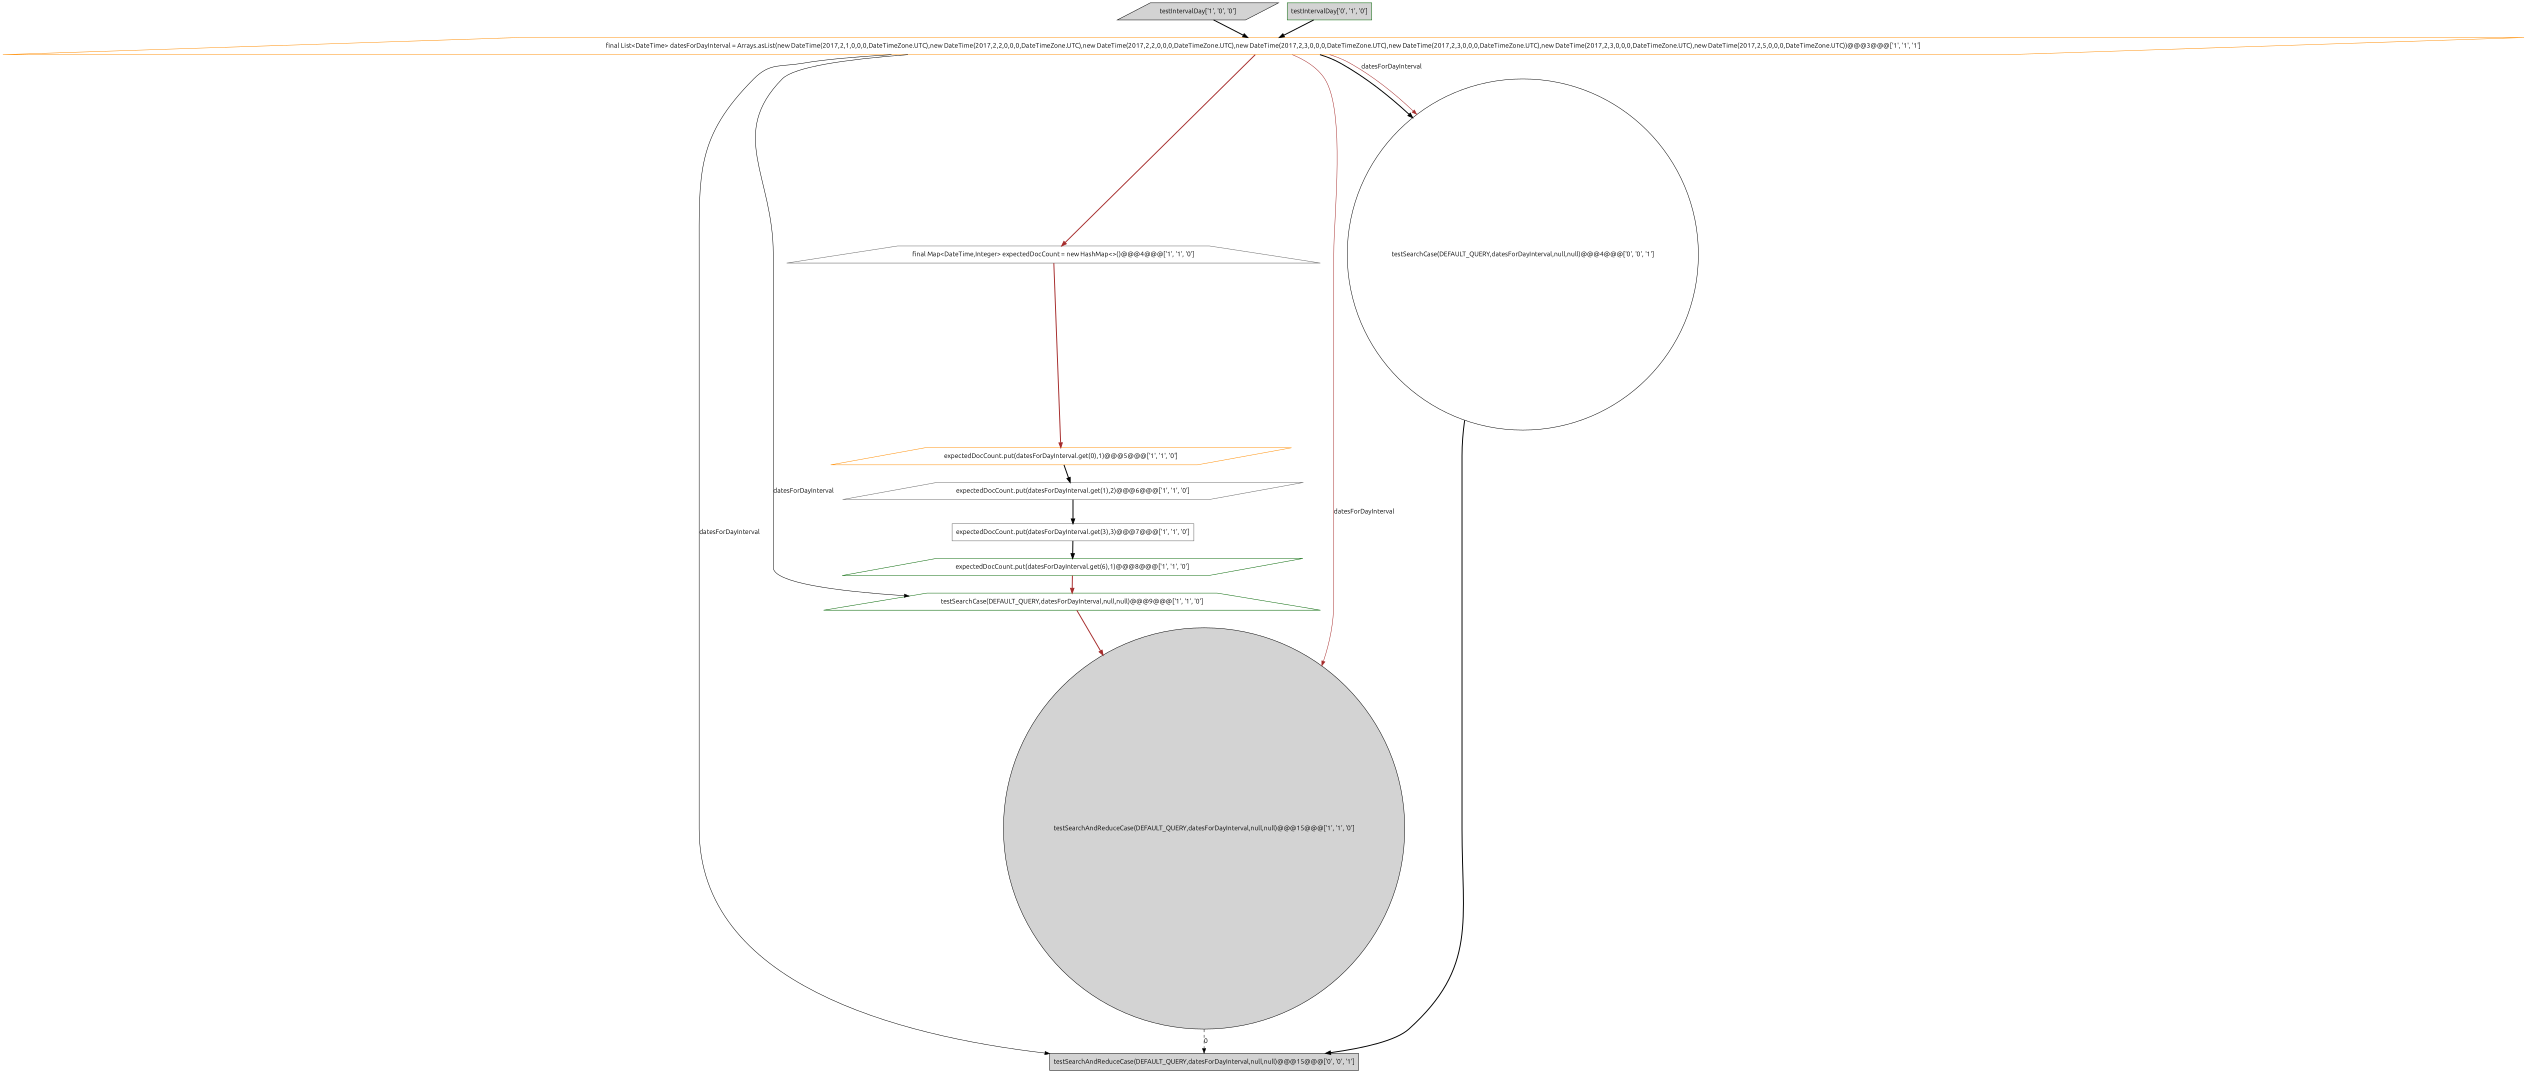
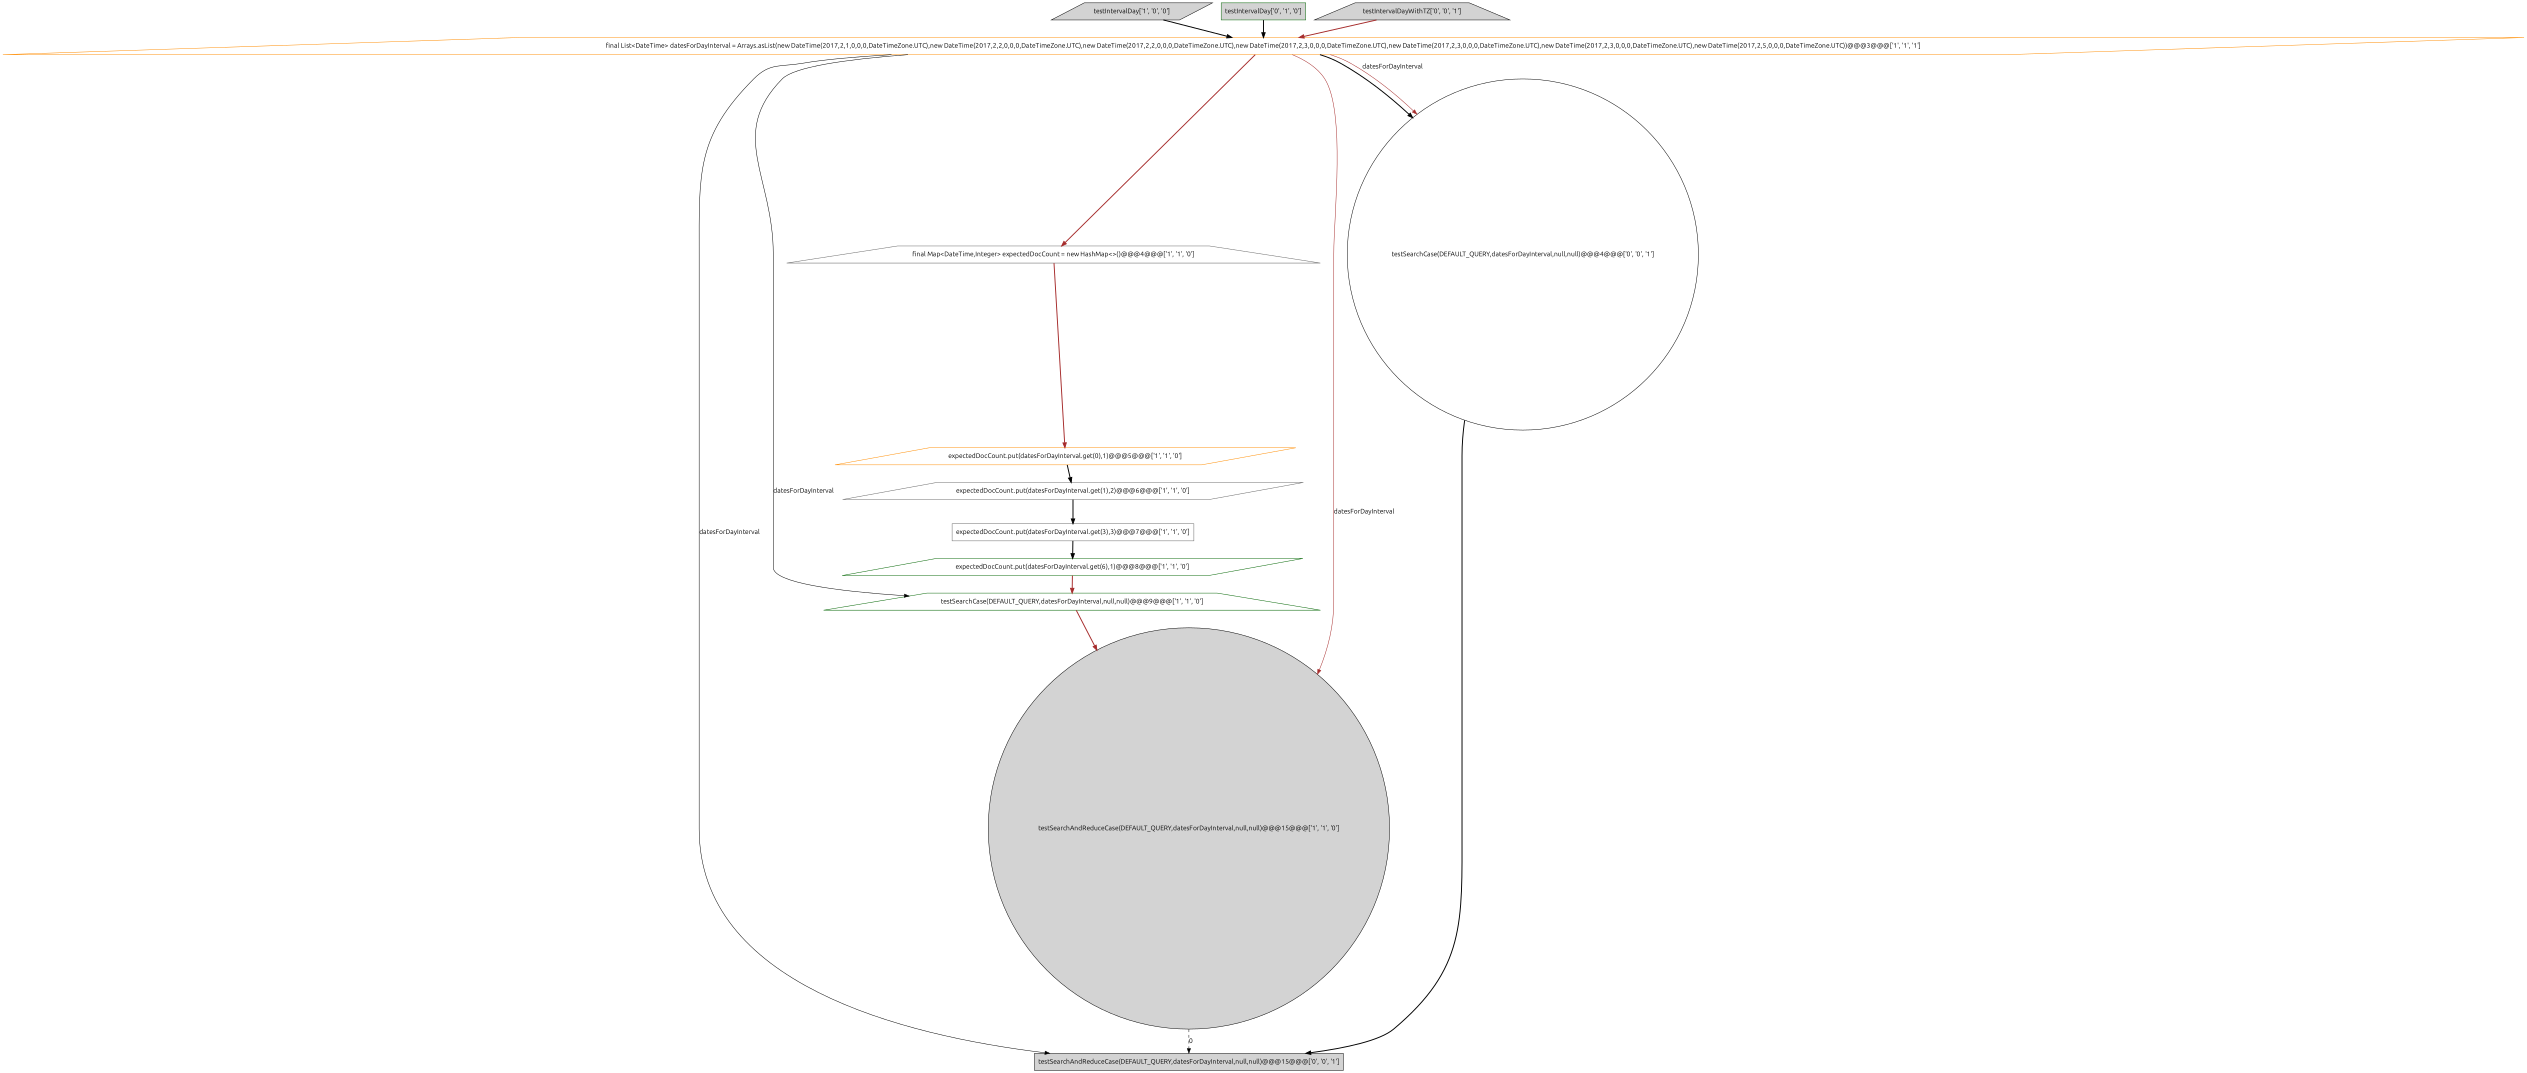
none -> (1412, 11)
